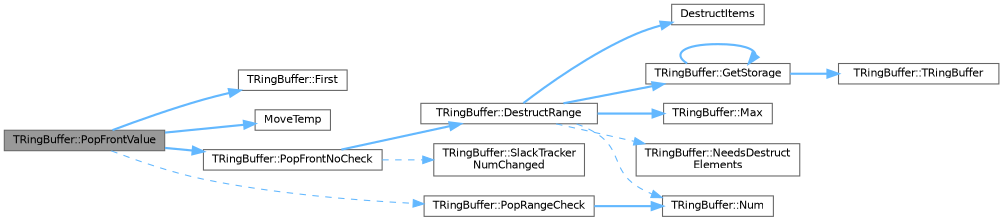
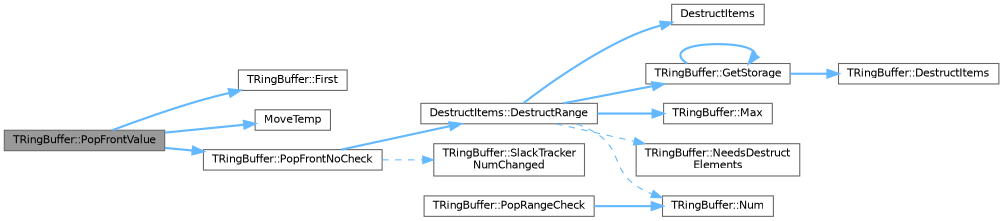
(919, 74) -> (919, 74)
(509, 114) -> (509, 114)
(260, 189) -> none
